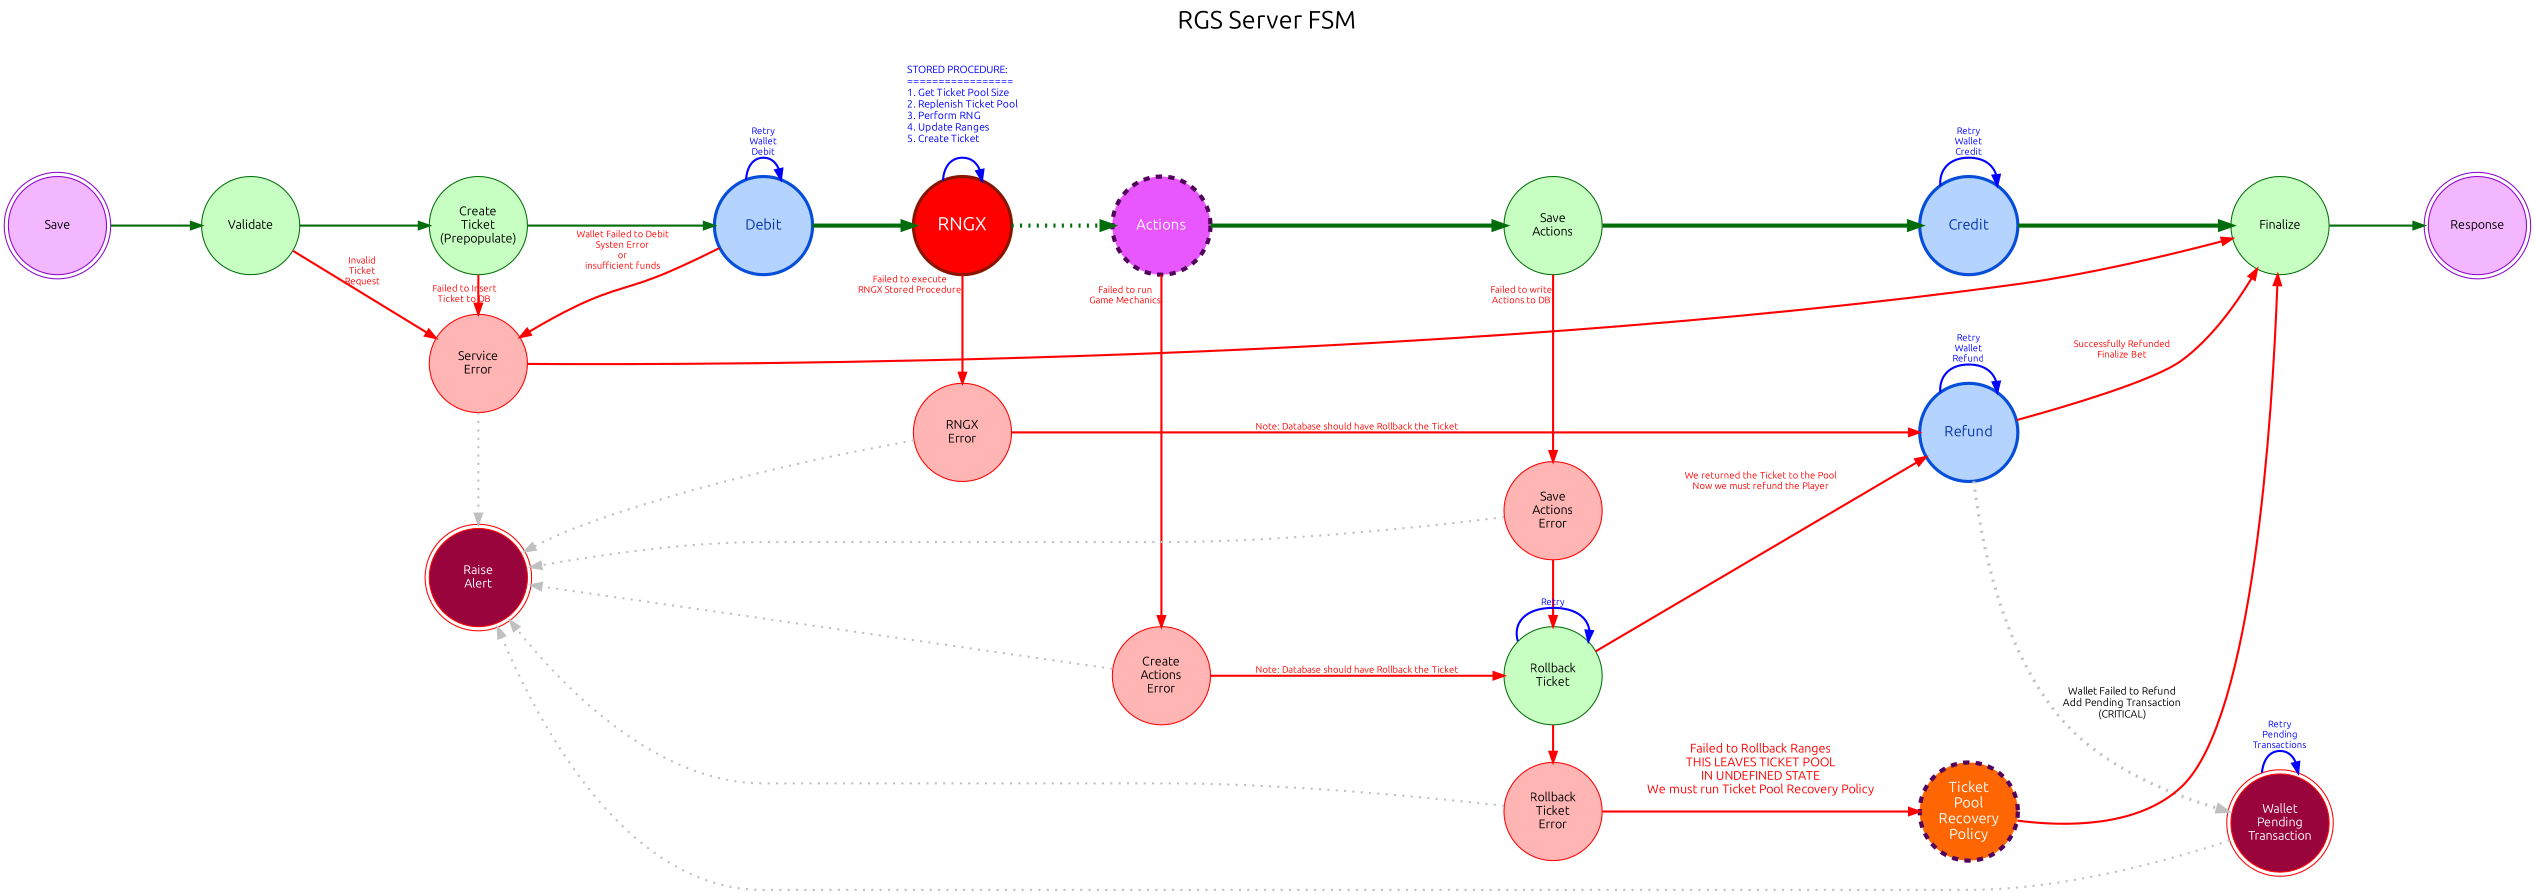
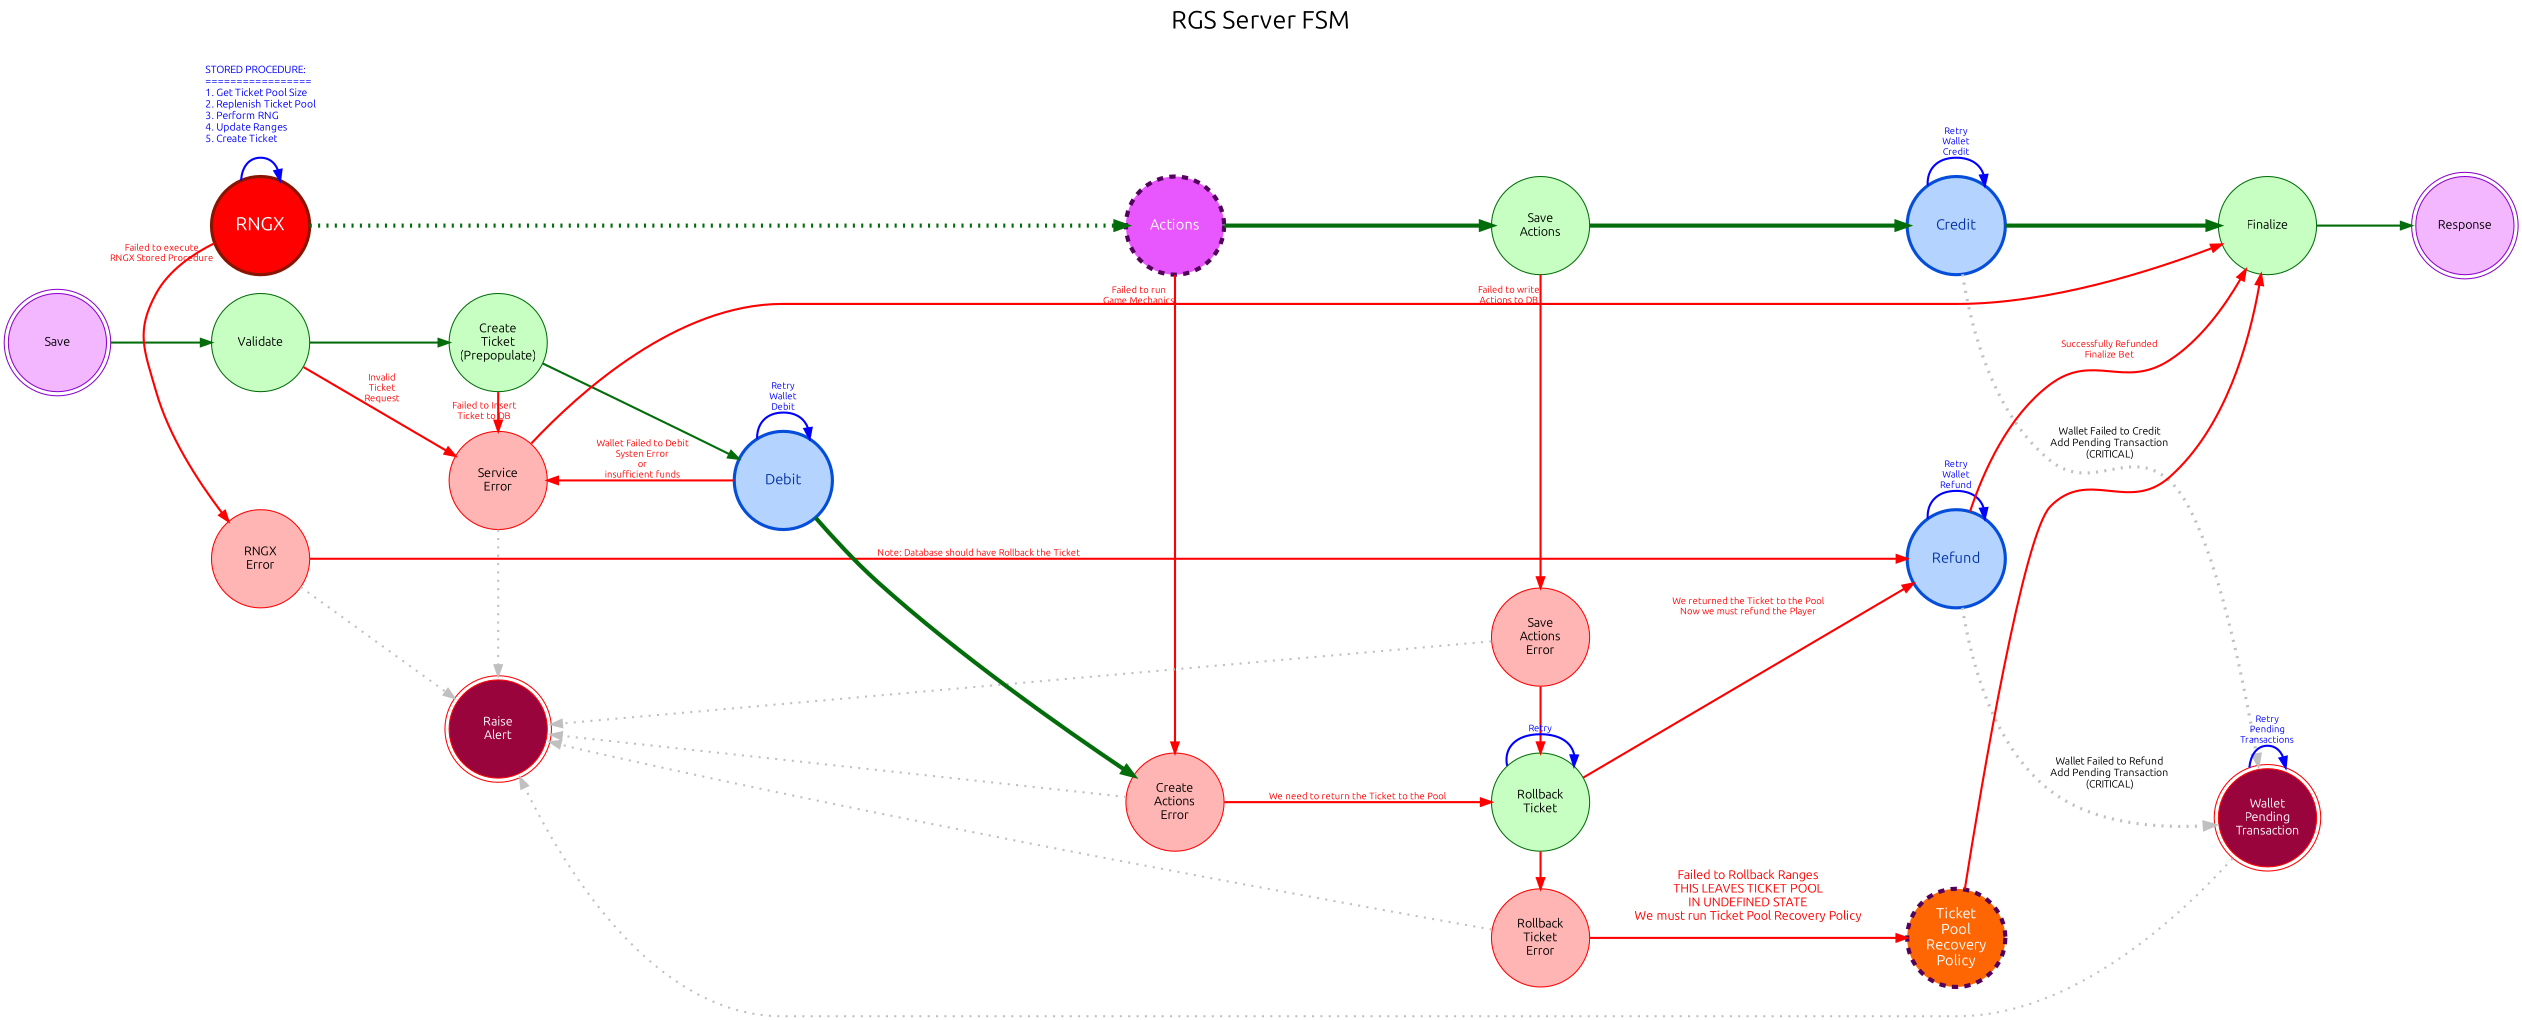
(858, 226) -> (962, 653)
none -> (2150, 470)
(1357, 671) -> (1358, 797)
